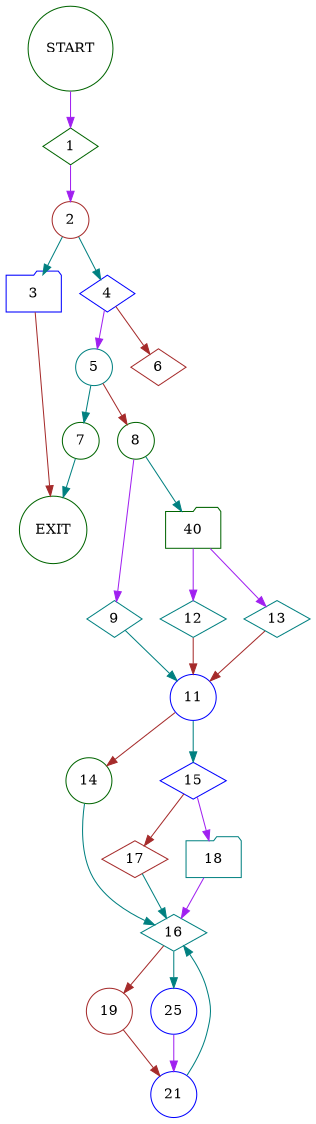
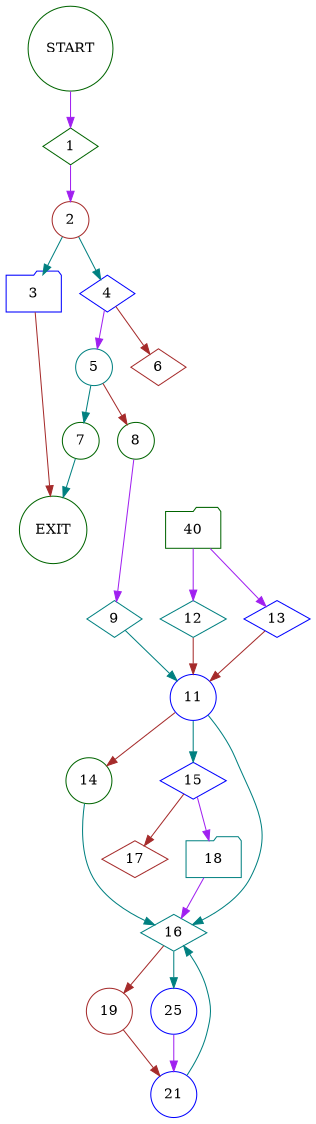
(161, 480) -> none
(277, 619) -> (277, 619)
(152, 891) -> (261, 824)
